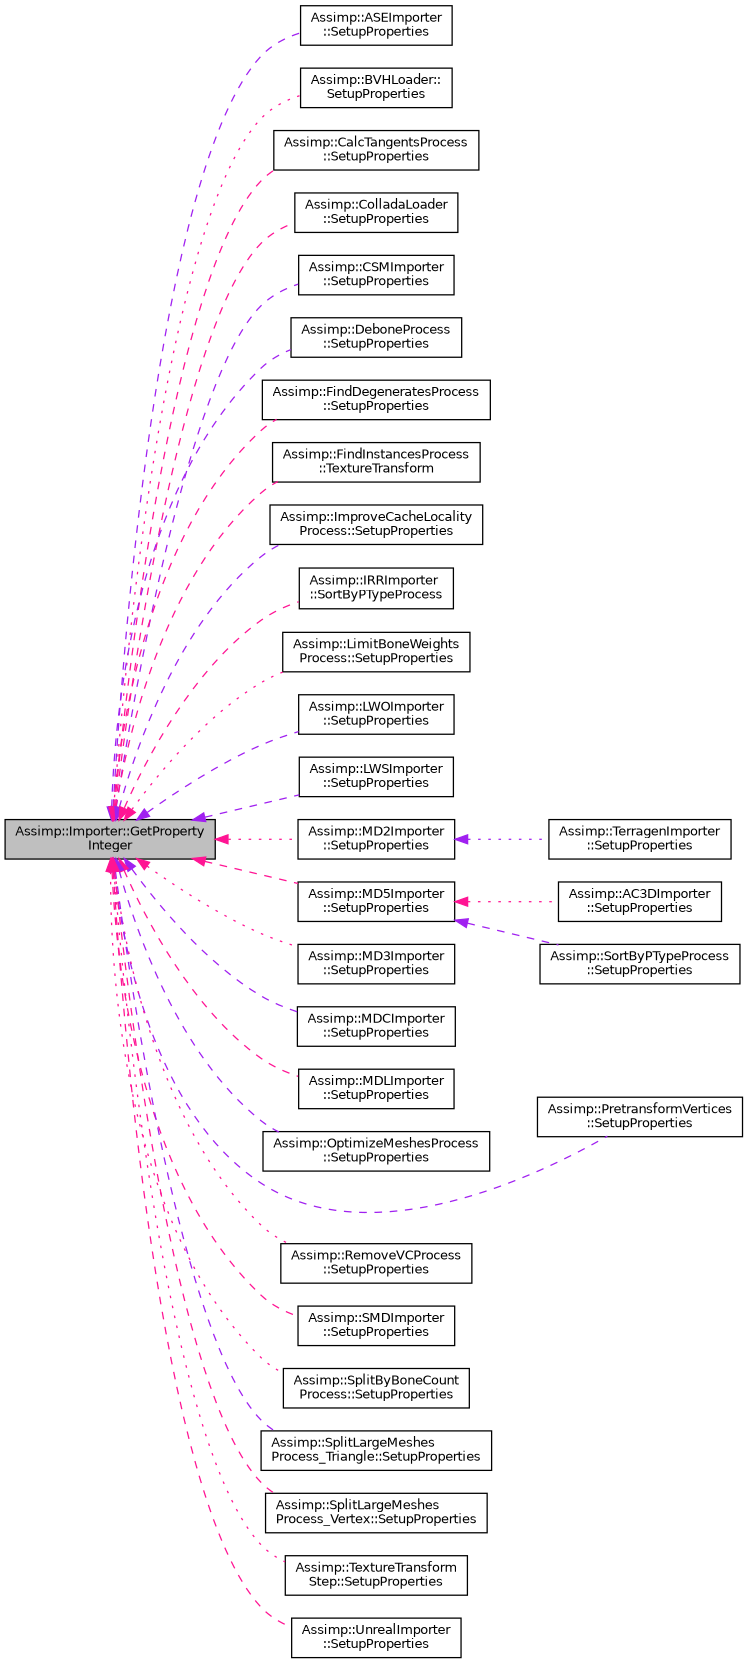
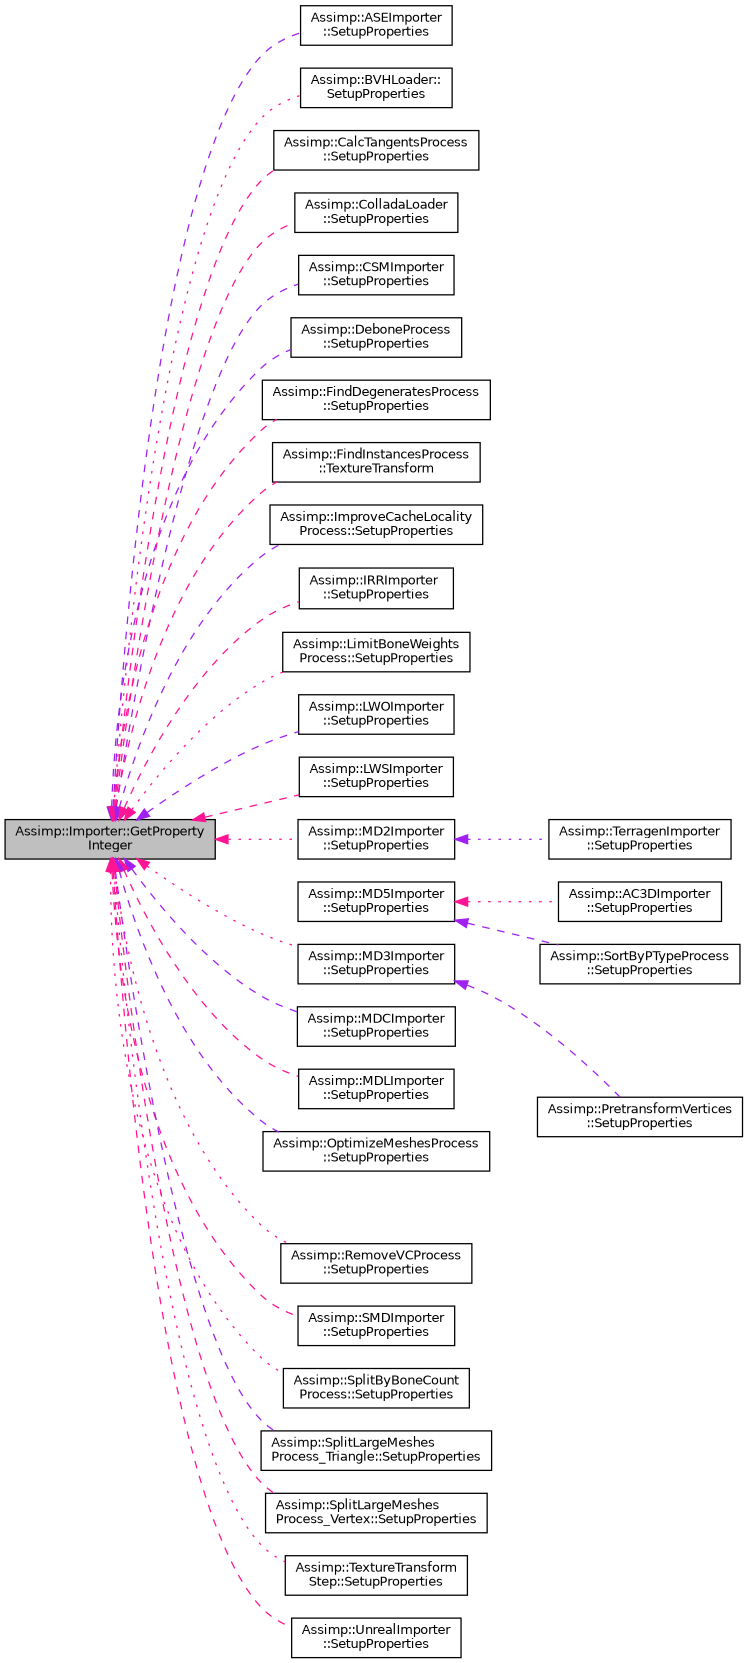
(376, 588) -> (376, 588)
(252, 806) -> (252, 806)
(251, 872) -> none
(266, 1186) -> (549, 1034)
